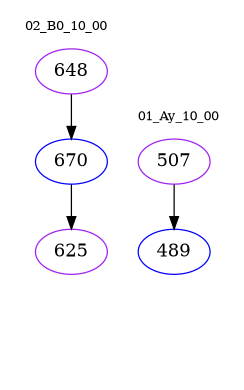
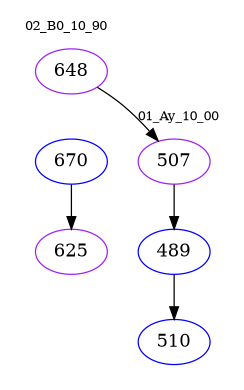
(66, 27) -> (66, 27)
(71, 110) -> (136, 117)
none -> (174, 342)
